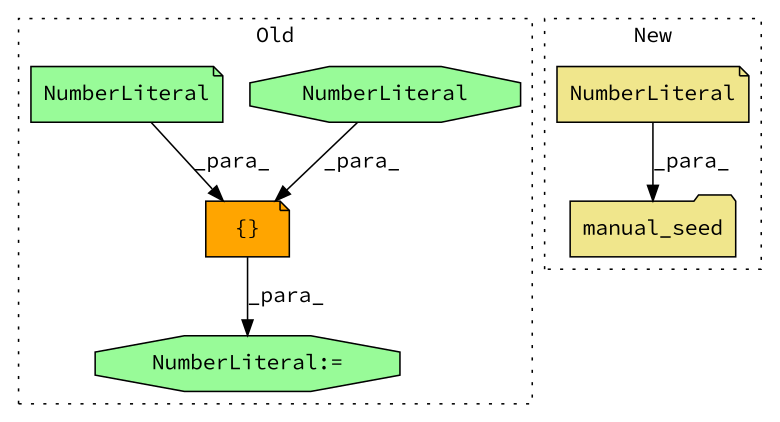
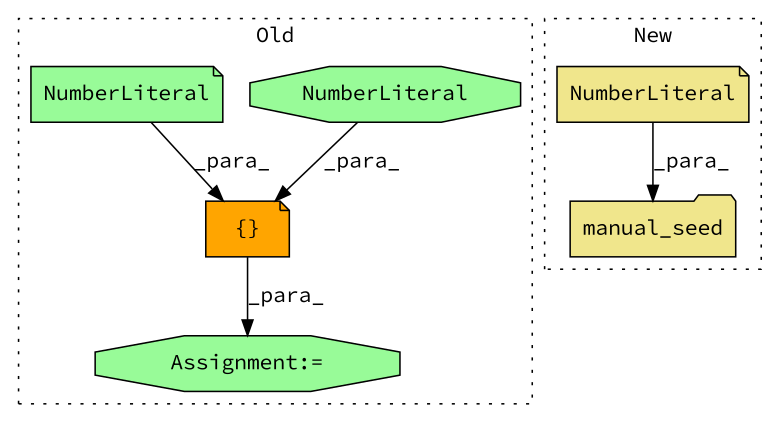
(248, 364) -> (248, 364)
